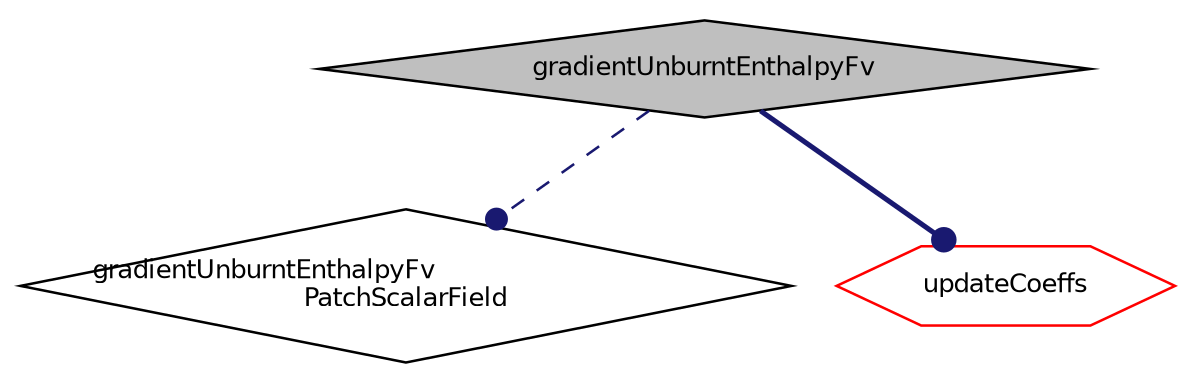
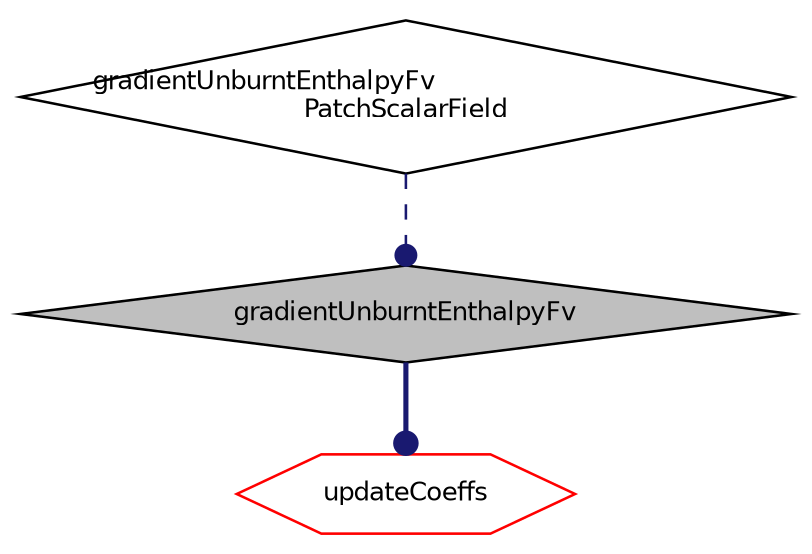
(577, 162) -> (406, 209)
